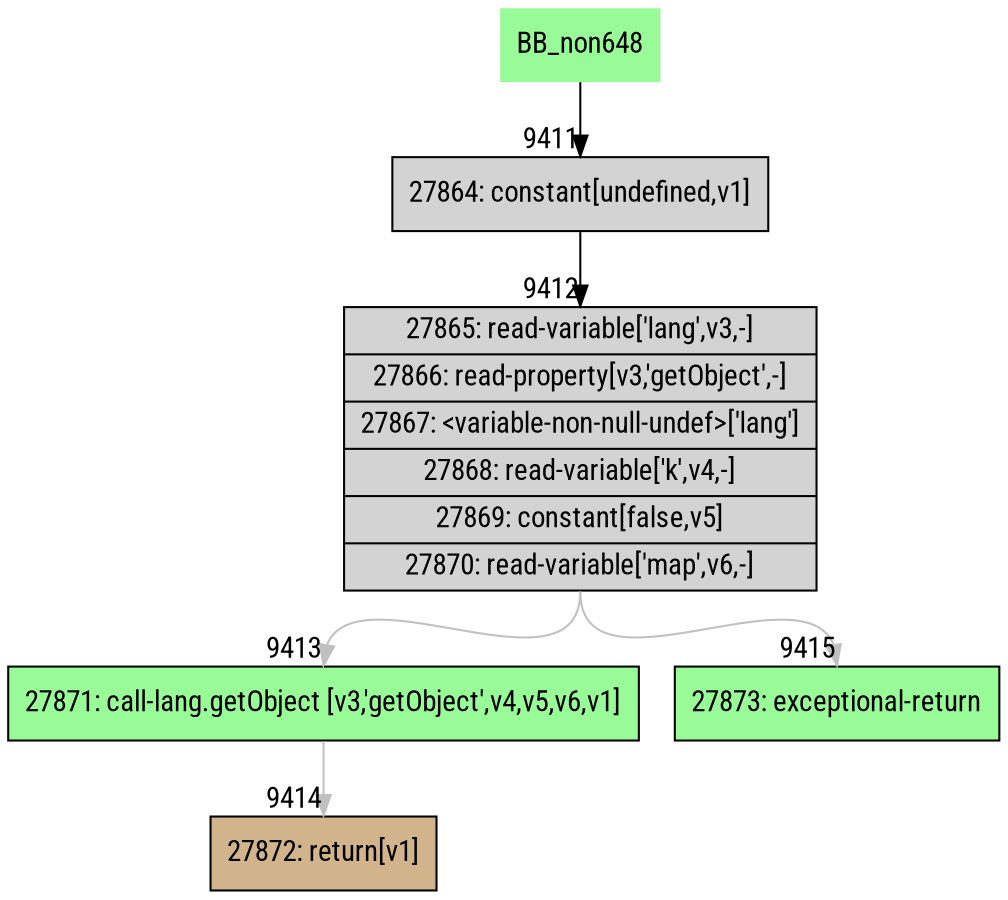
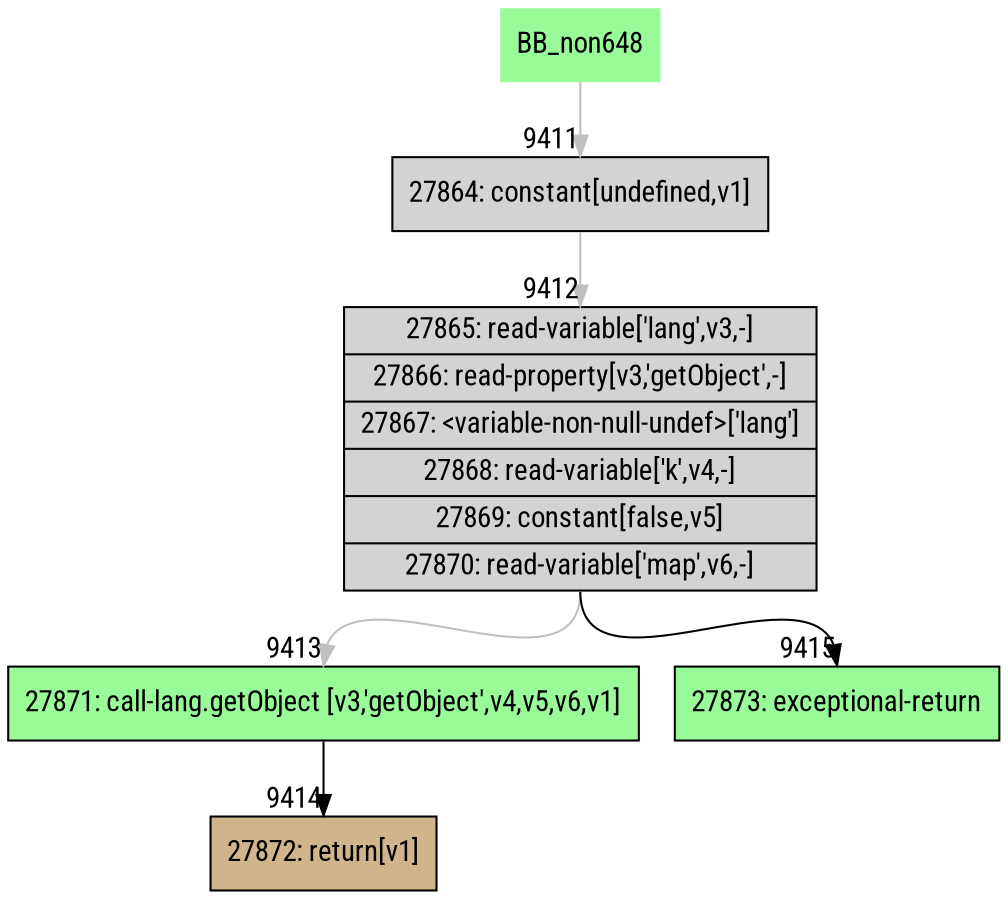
(580, 109) -> (580, 109)
(580, 259) -> (580, 259)
(698, 630) -> (698, 630)
(324, 768) -> (324, 768)
